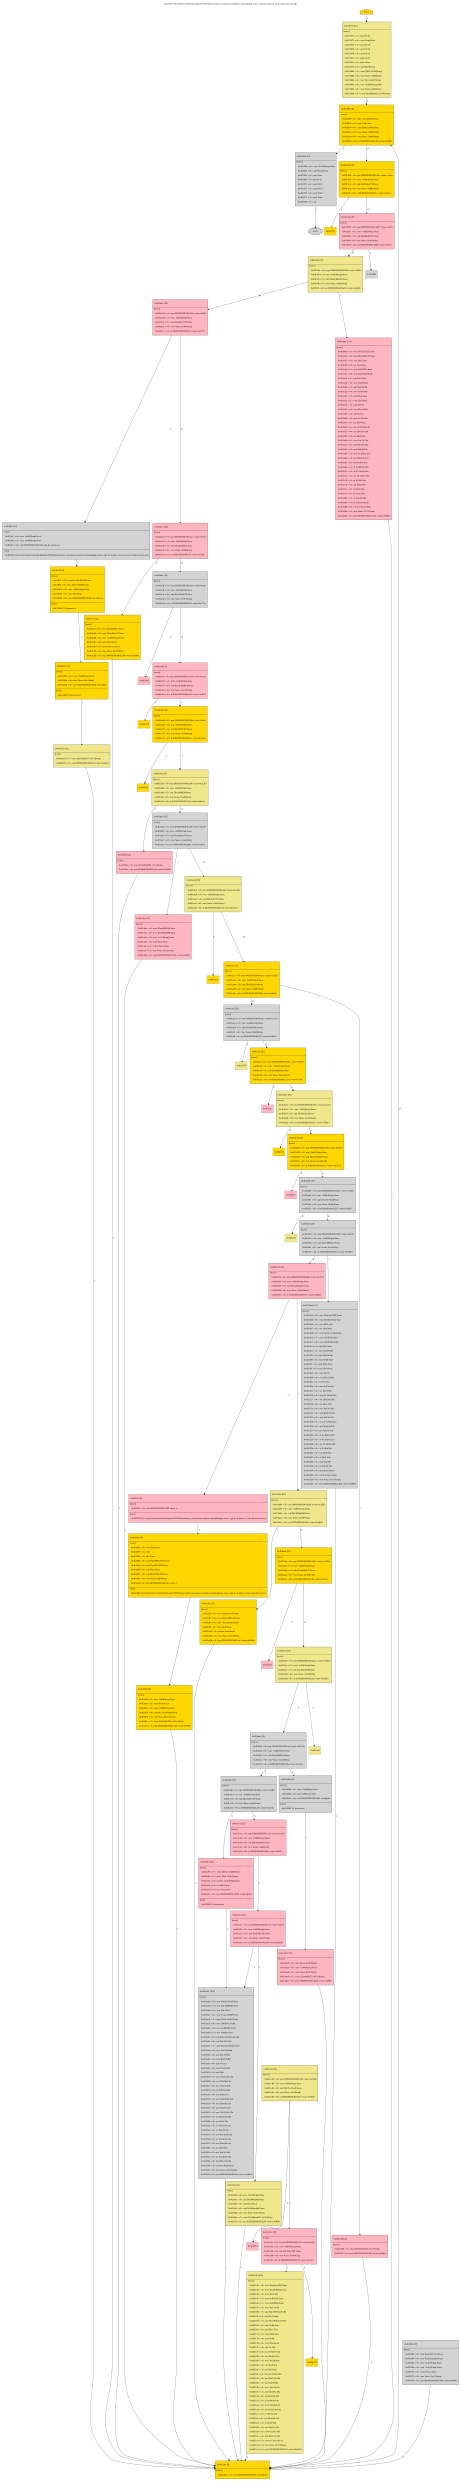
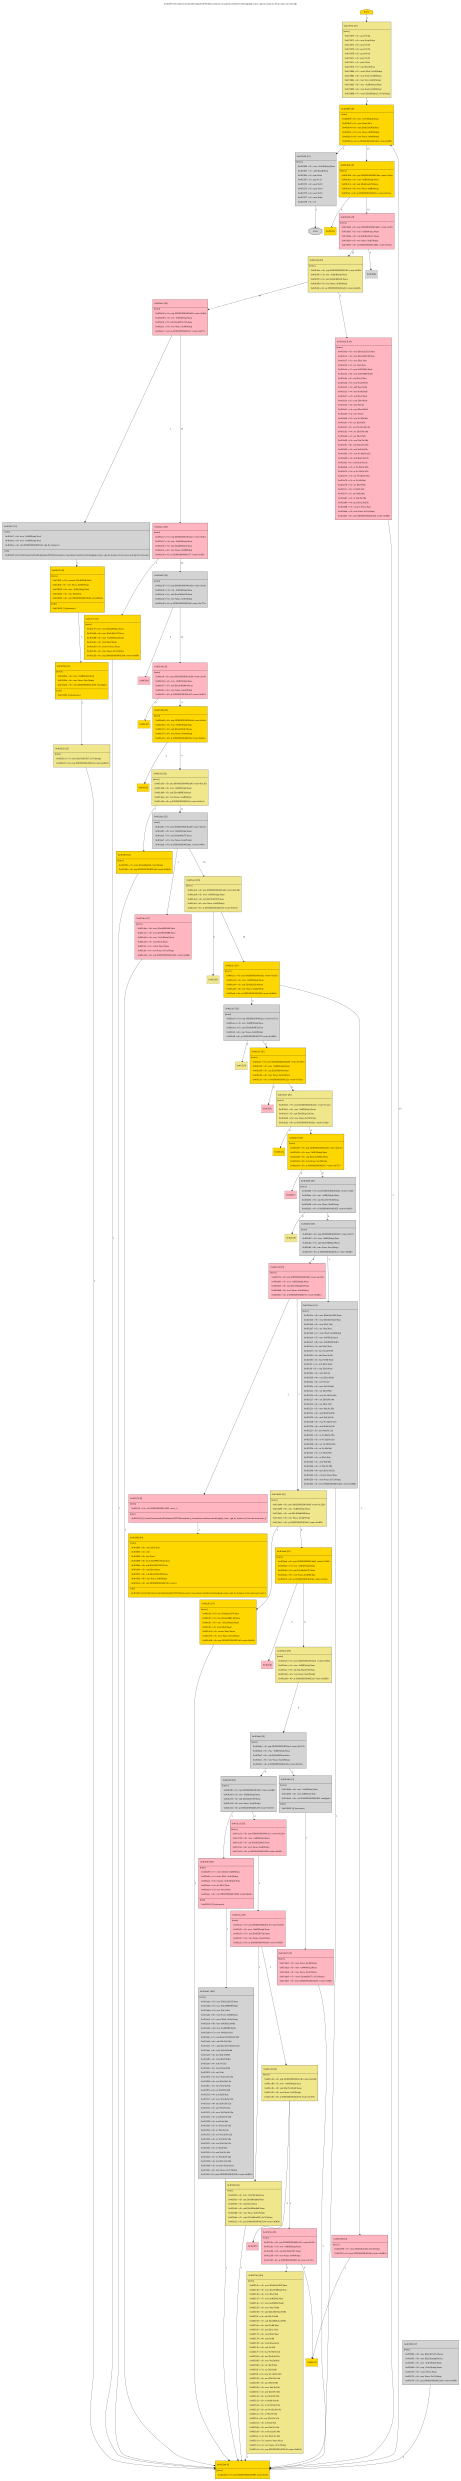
(144, 862) -> (144, 862)
(213, 980) -> (213, 980)
(164, 1708) -> none
(315, 1750) -> none
(249, 1966) -> (274, 2005)
(364, 2392) -> (328, 2306)
